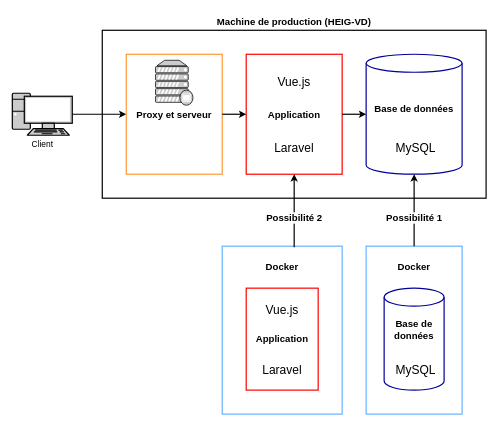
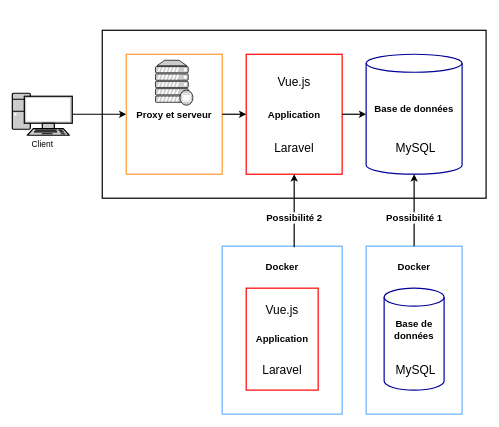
(294, 21) -> none
